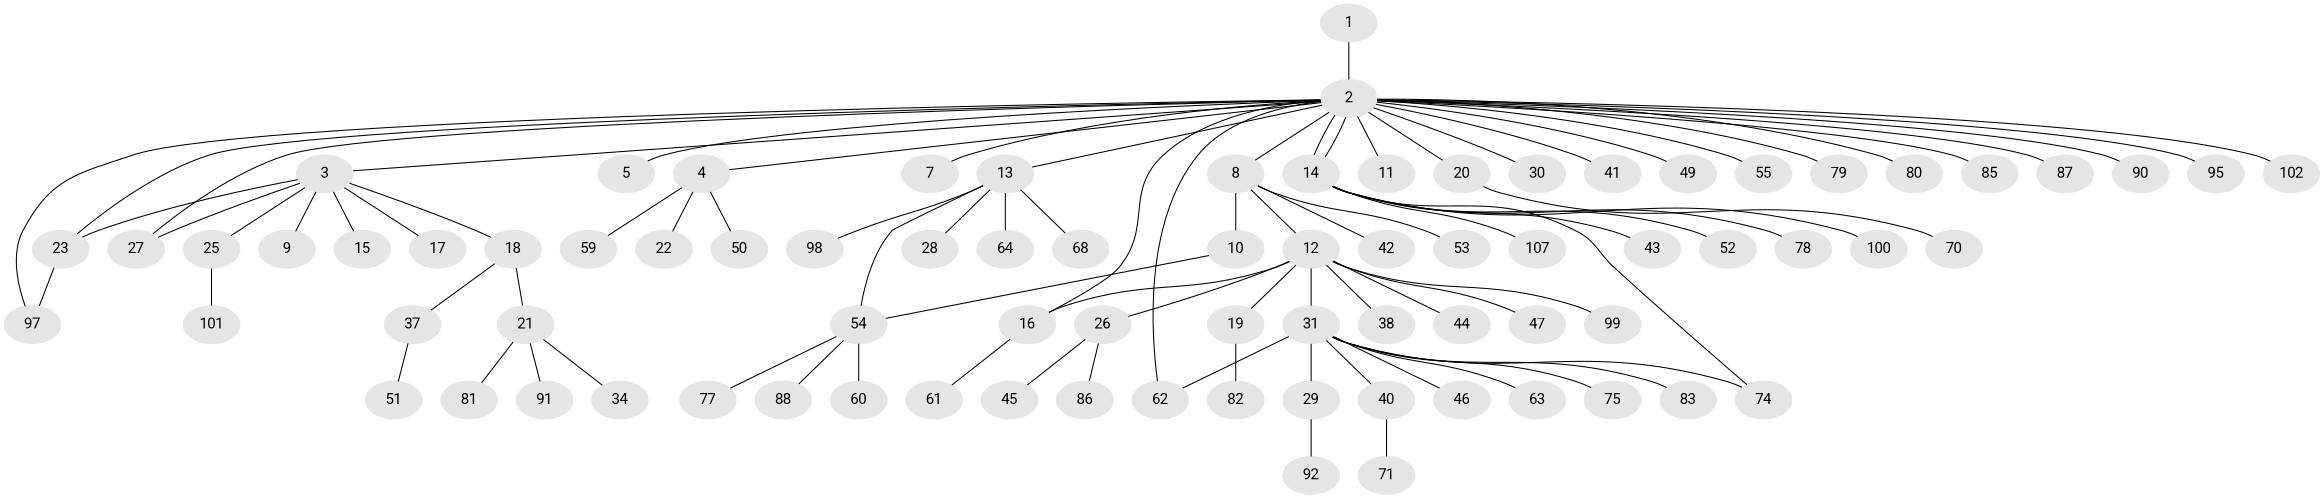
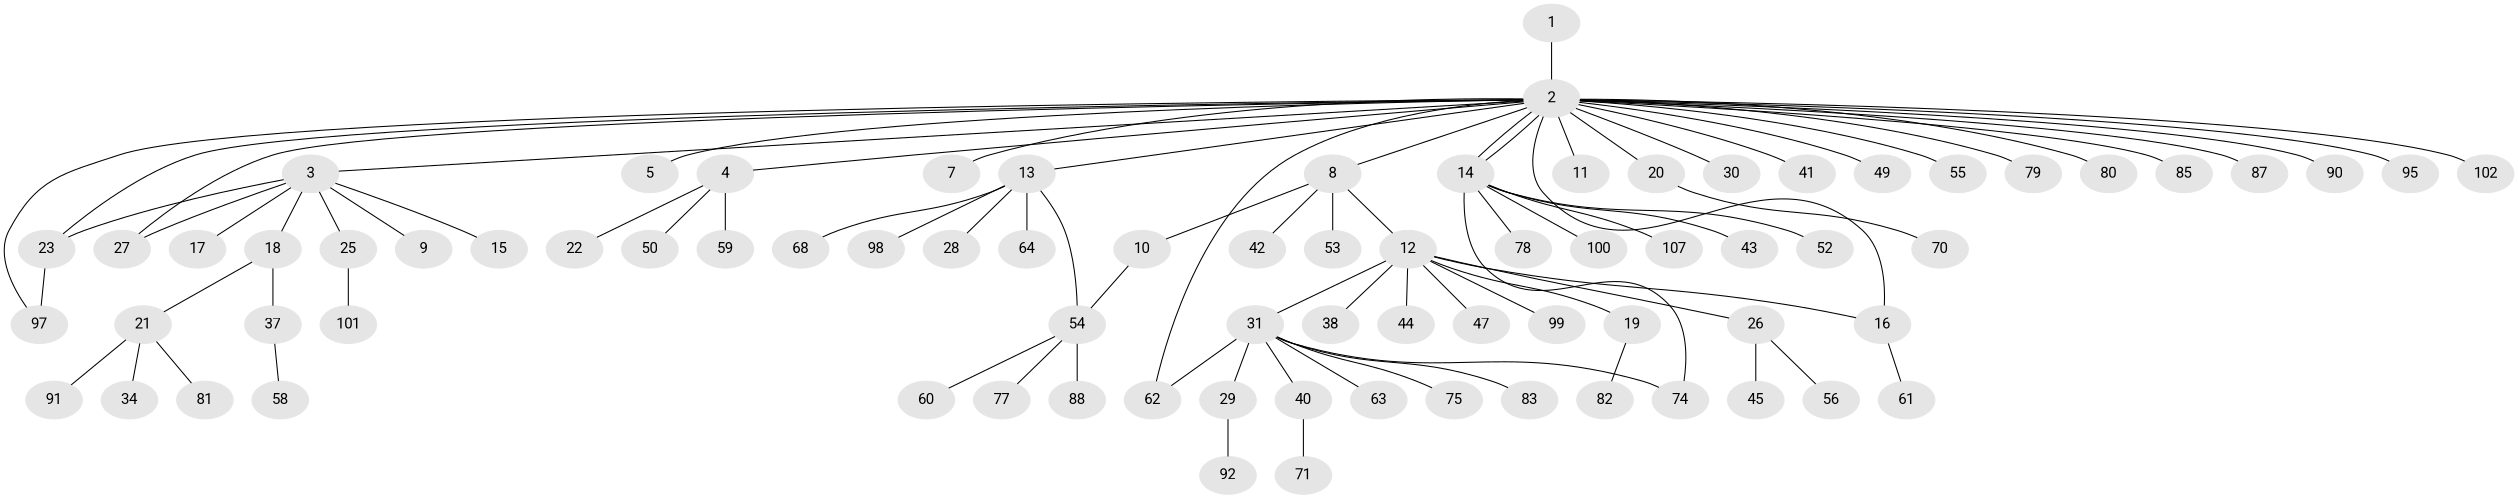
(394, 400) -> (280, 400)
(1085, 400) -> (1831, 400)
(1462, 400) -> none
